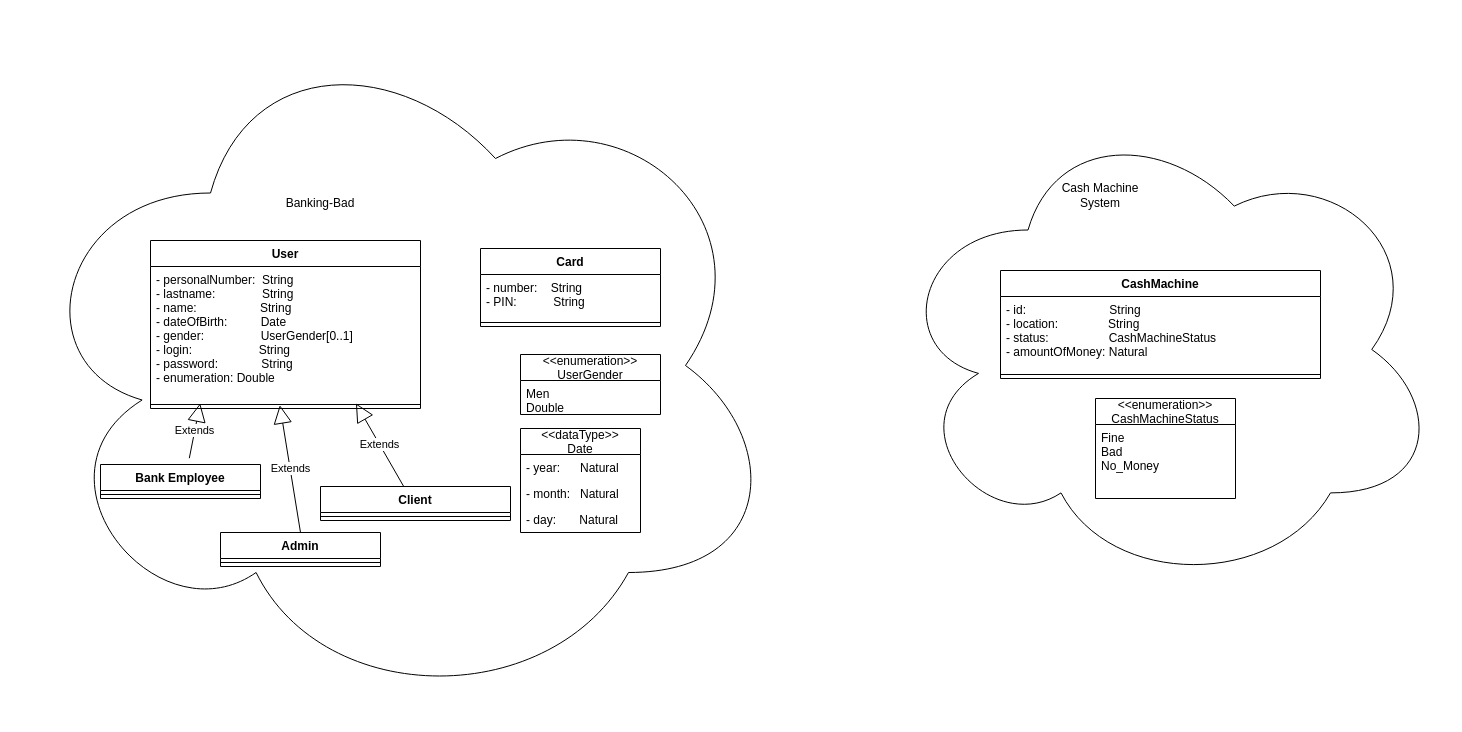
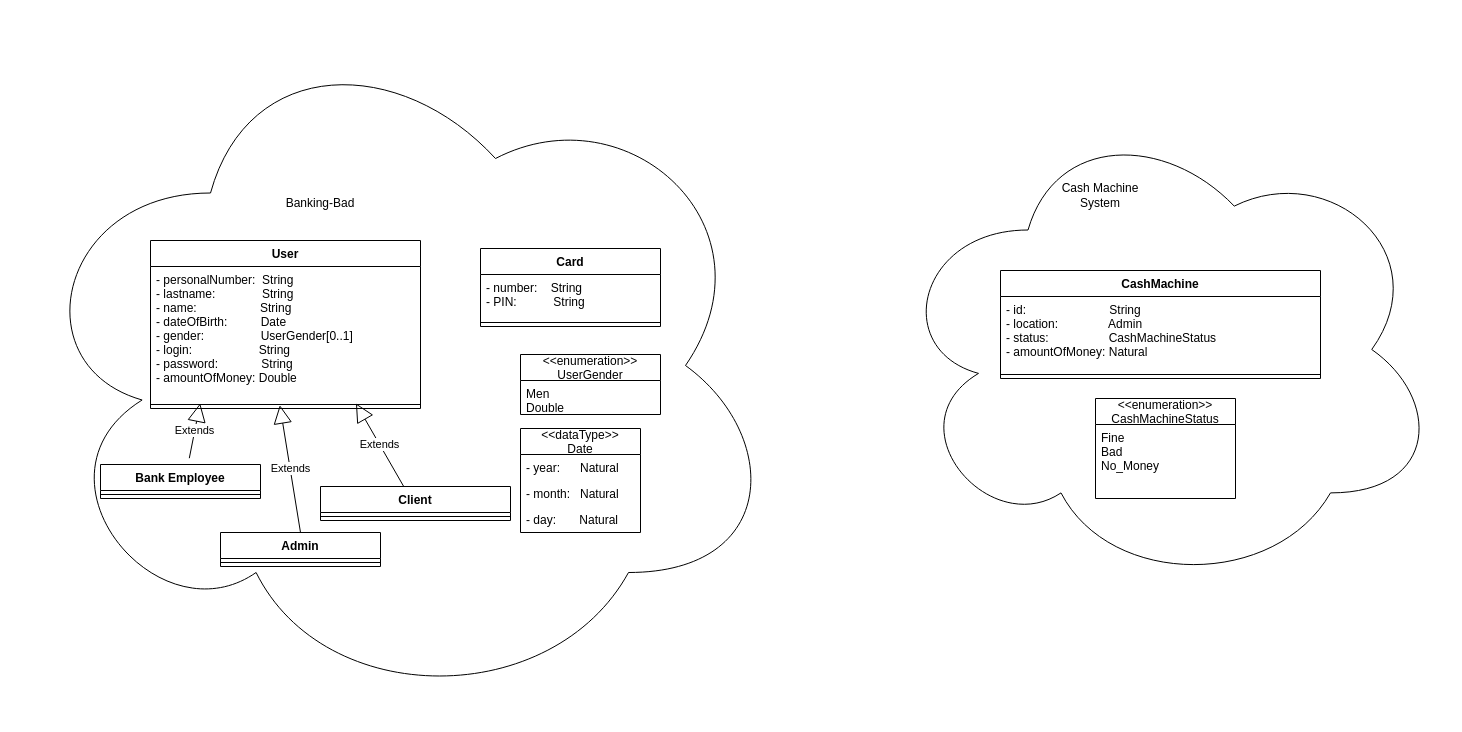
(232, 280) -> (232, 280)
(1102, 310) -> (1102, 310)
